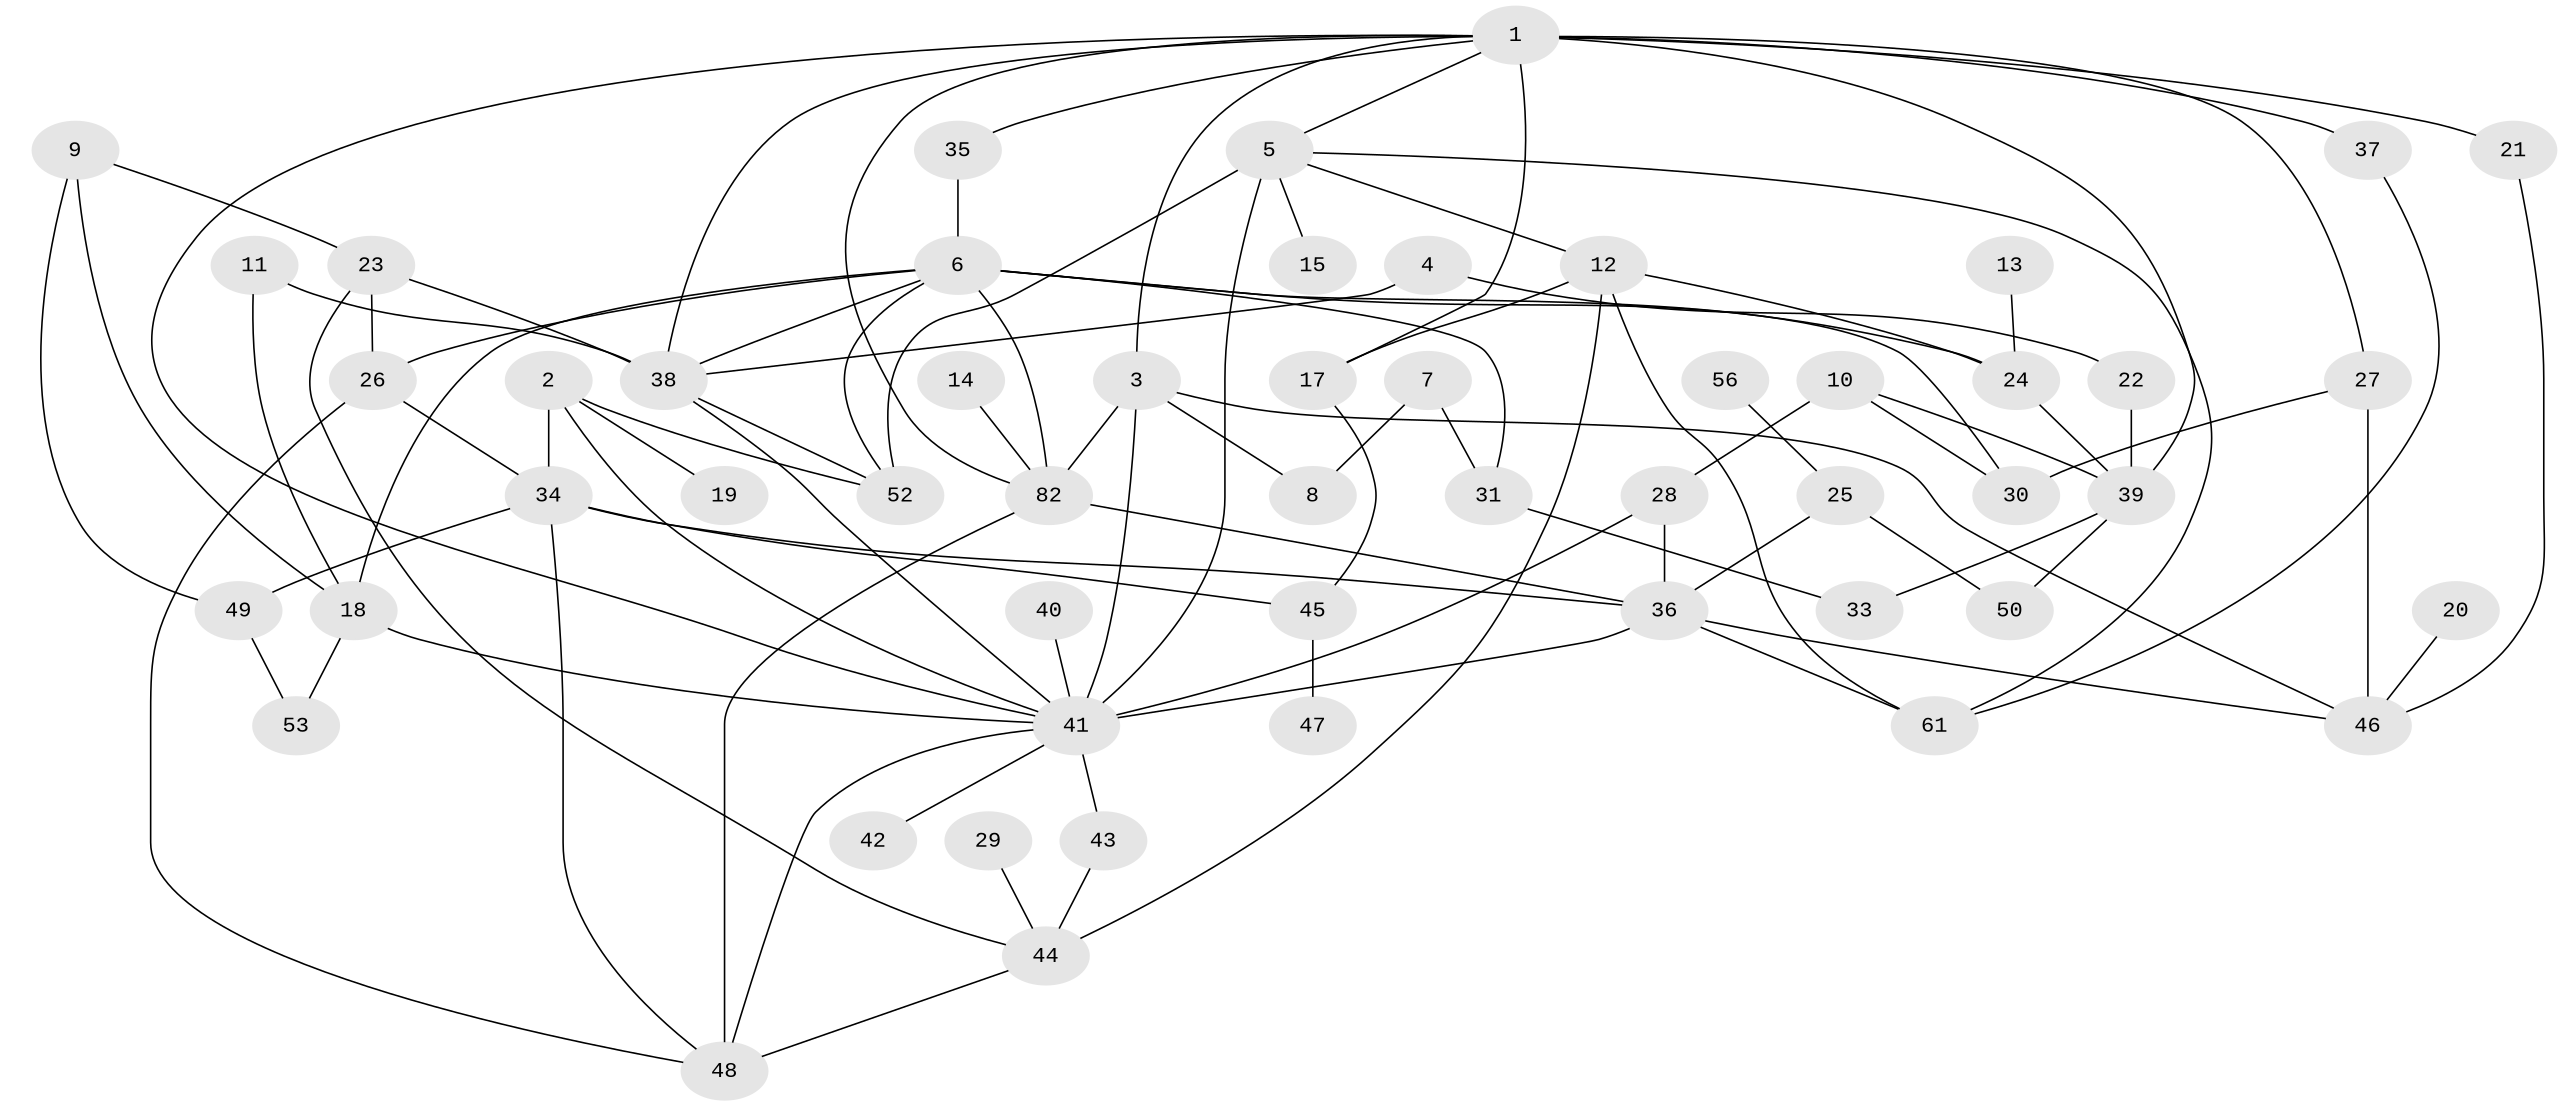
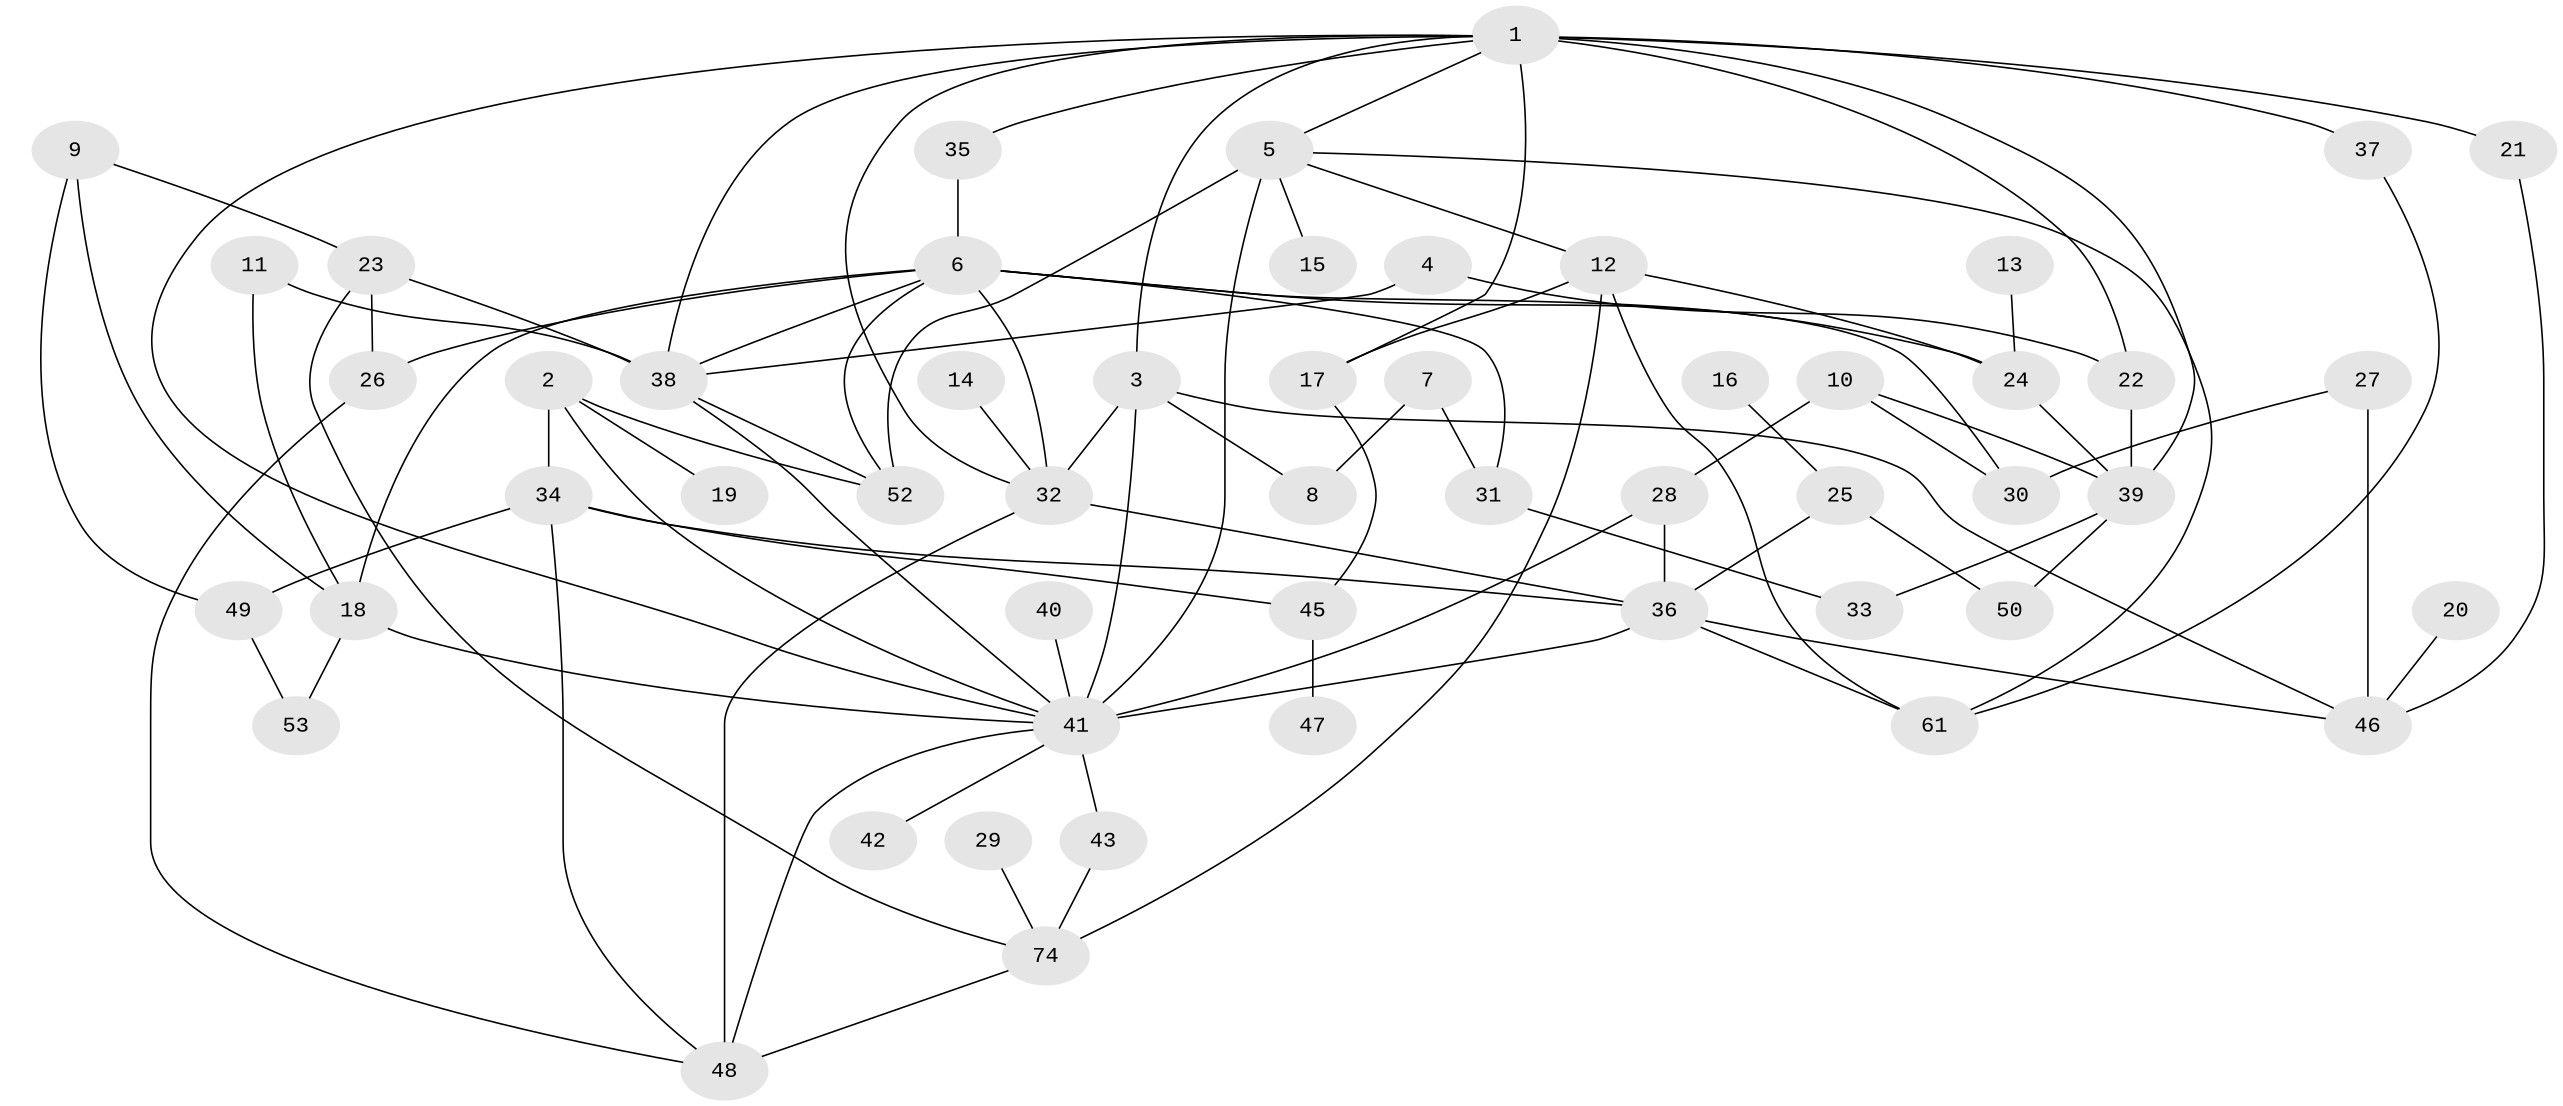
(2243, 123) -> (1888, 126)
(1725, 380) -> (1725, 380)
(461, 438) -> none
(1049, 496) -> (1049, 496)
(1046, 956) -> (1046, 956)
